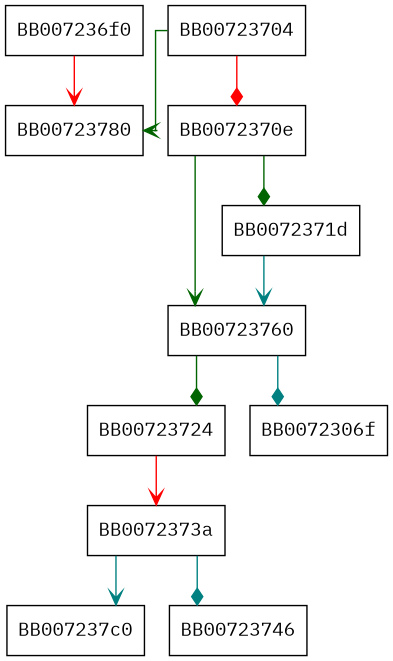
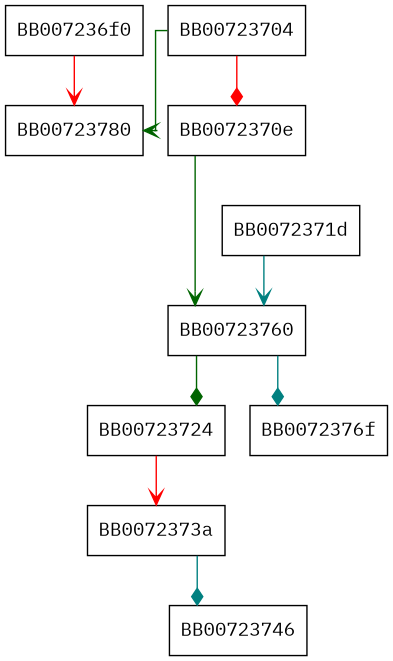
(264, 172) -> none
(319, 431) -> (319, 431)
(76, 631) -> none
